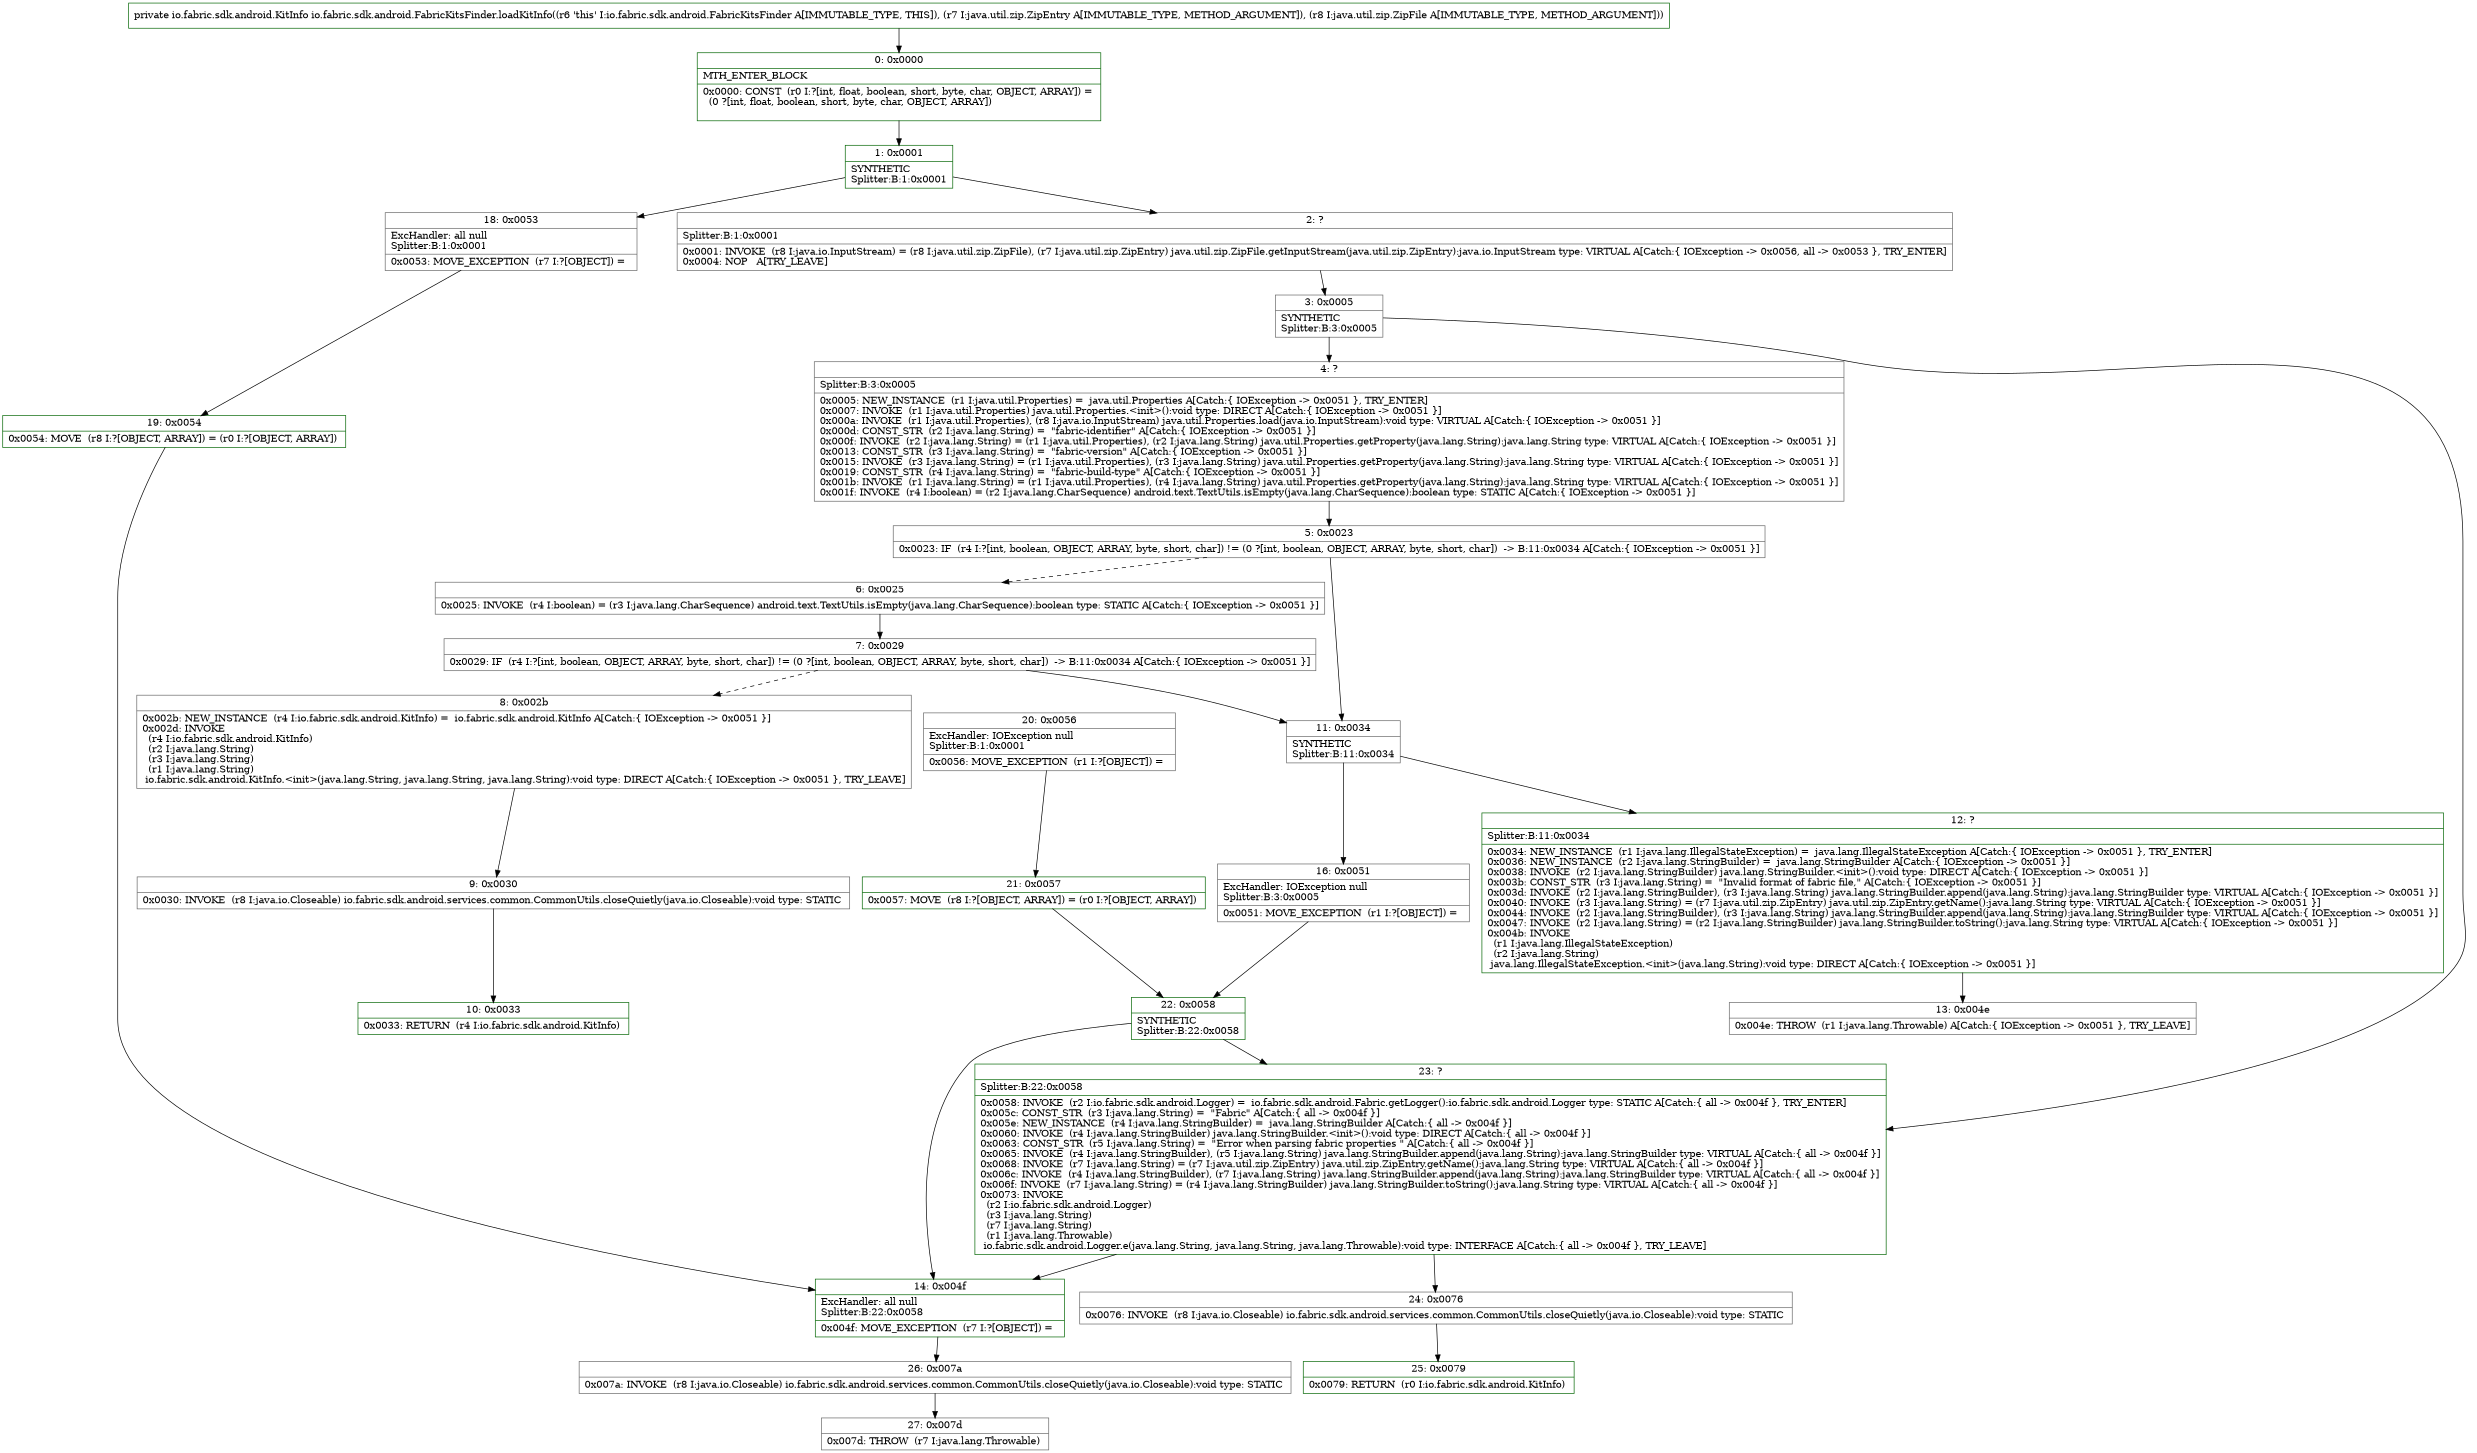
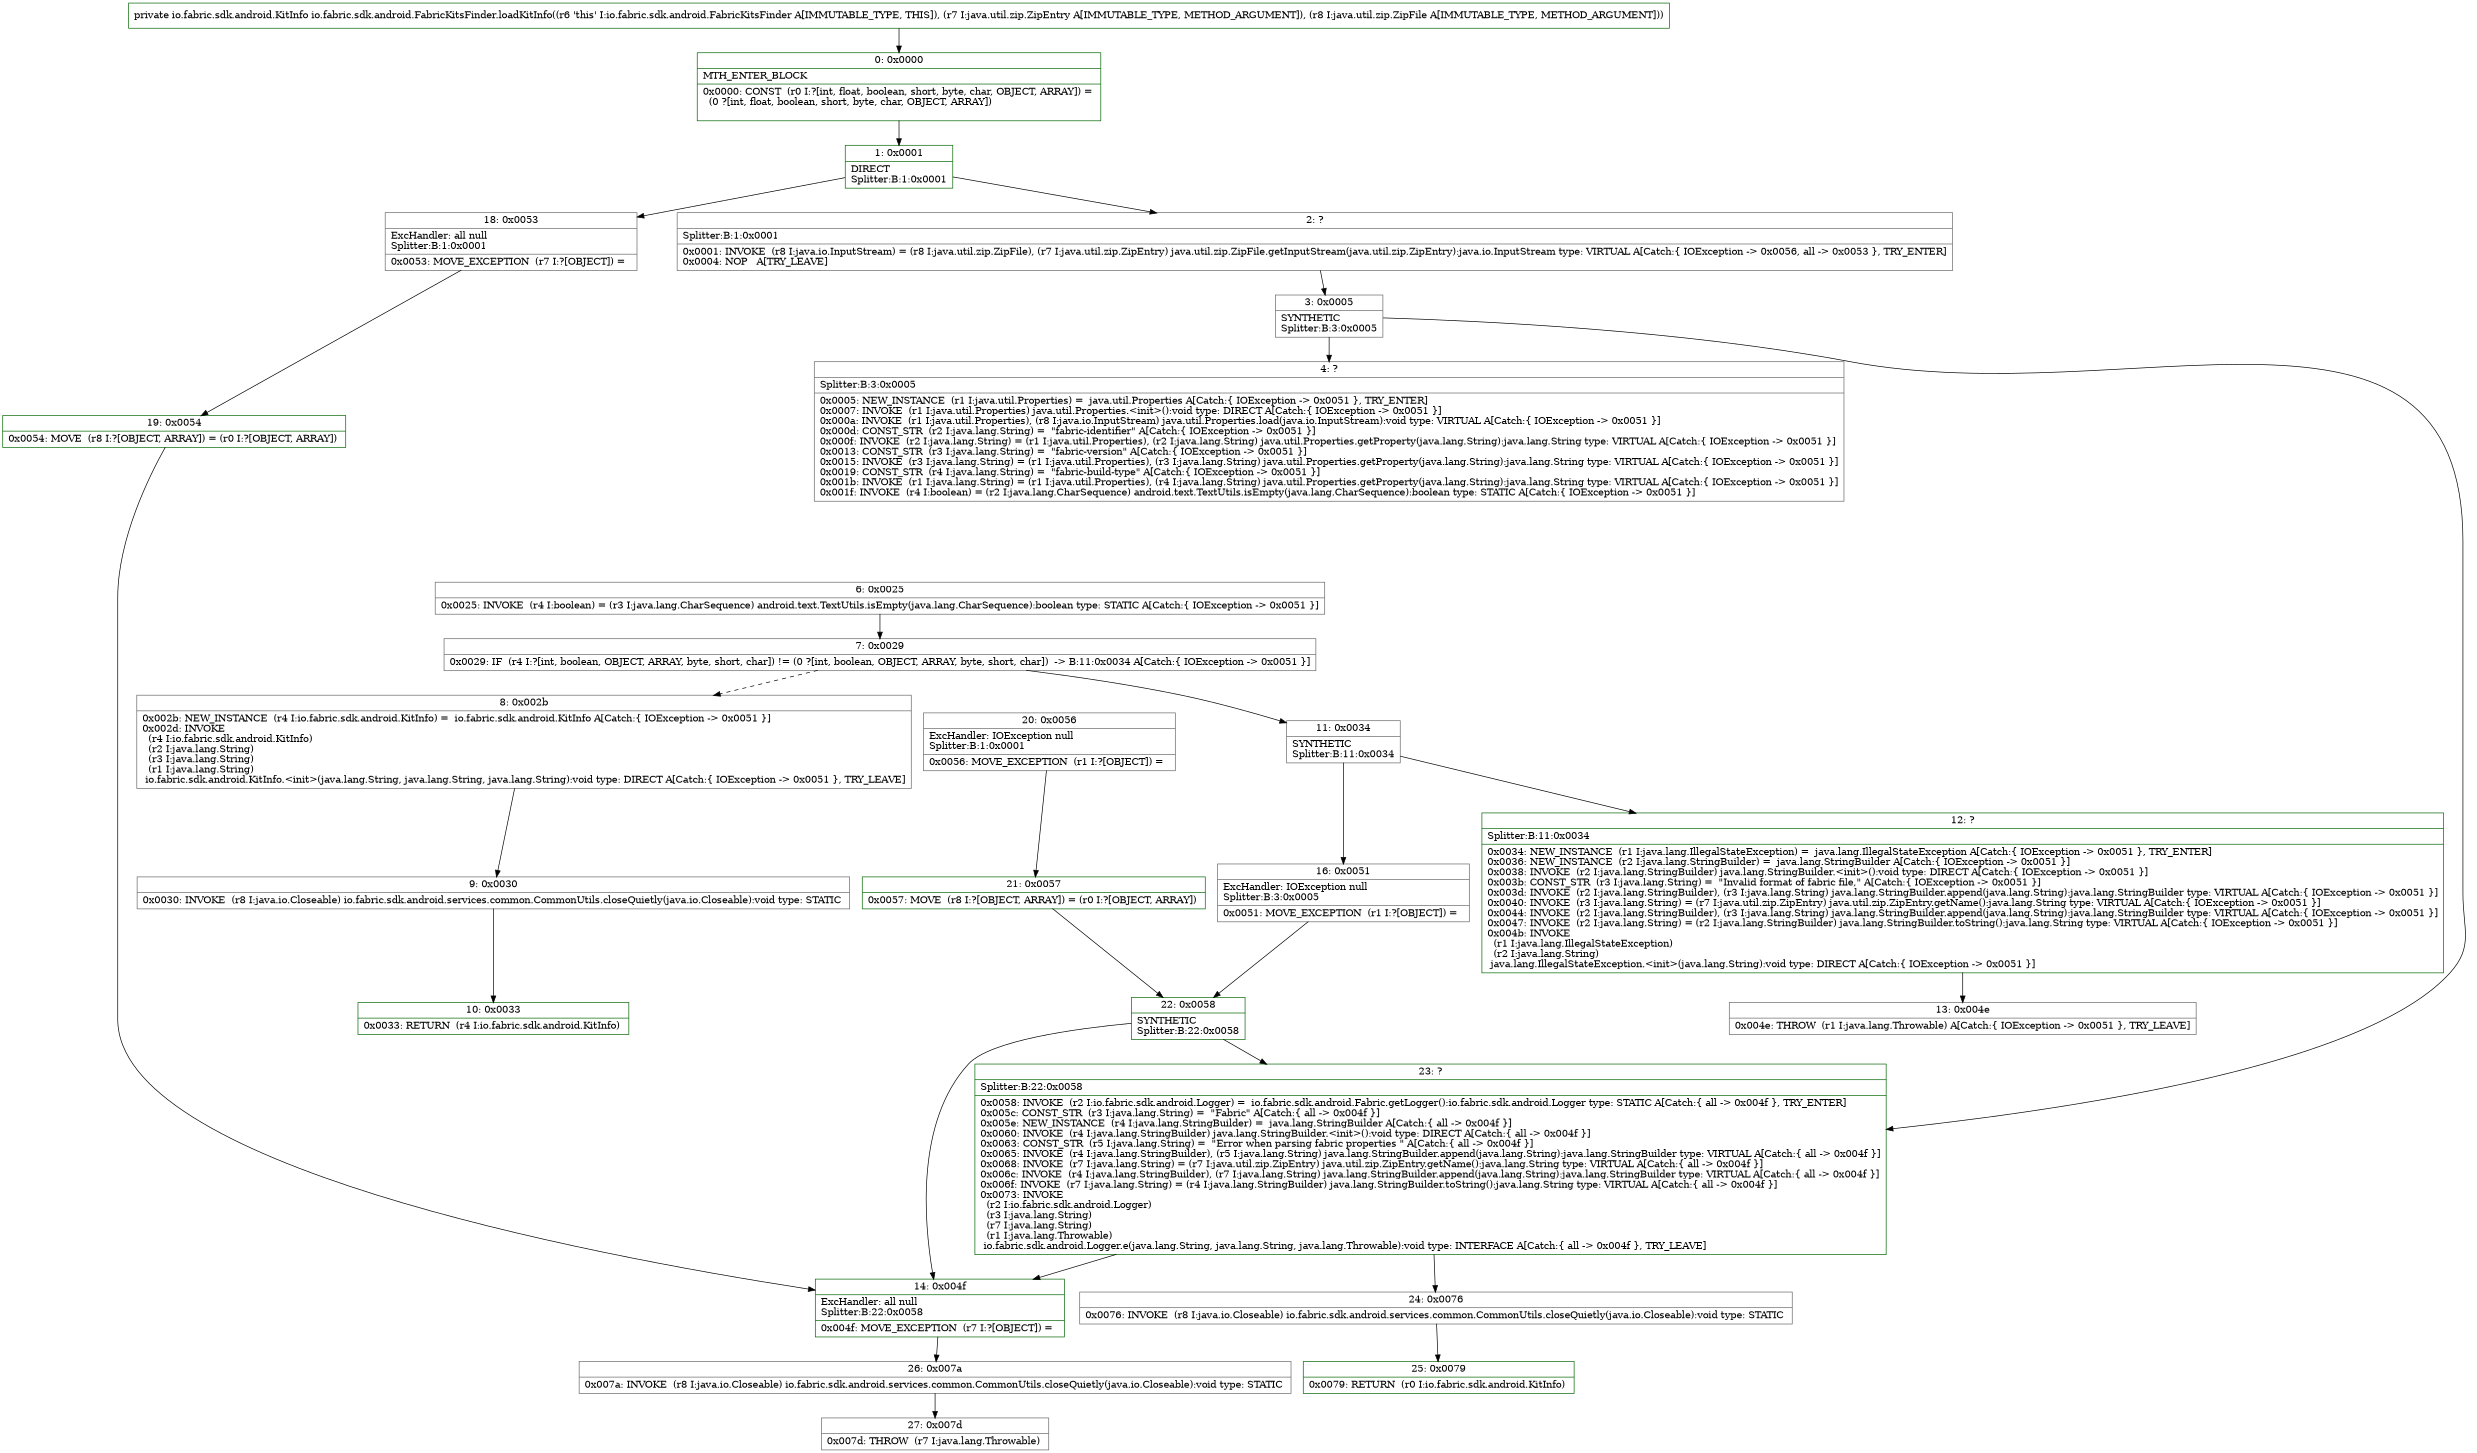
(881, 169) -> (870, 169)
(1329, 542) -> none
